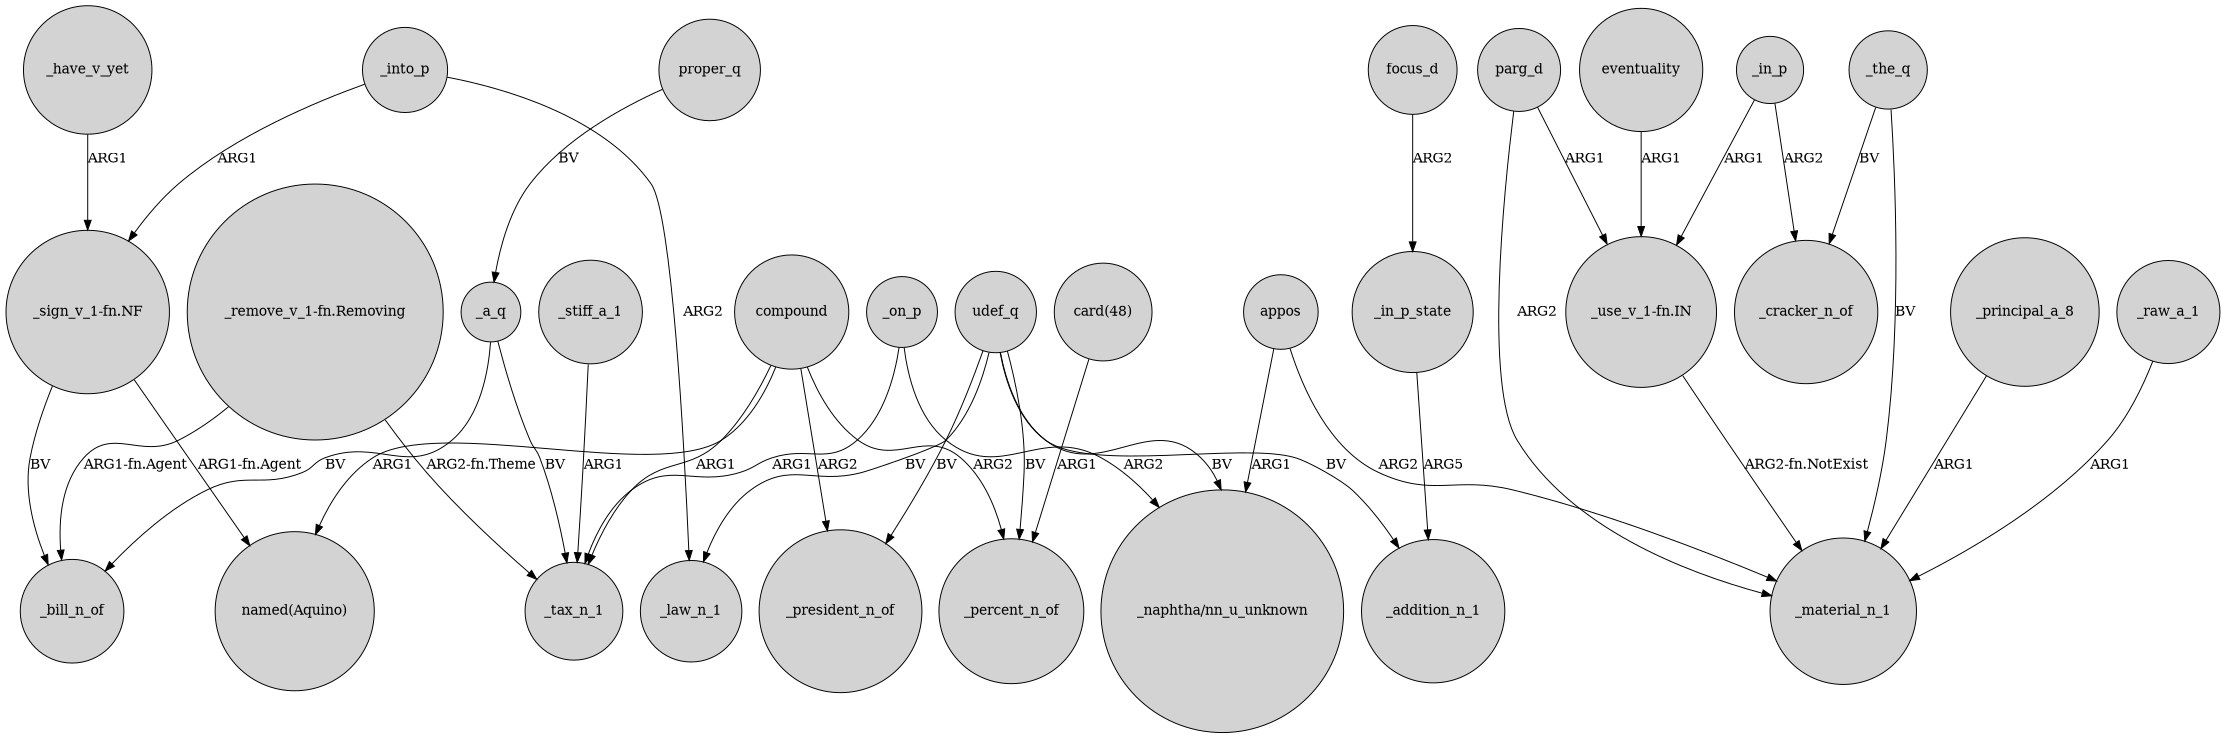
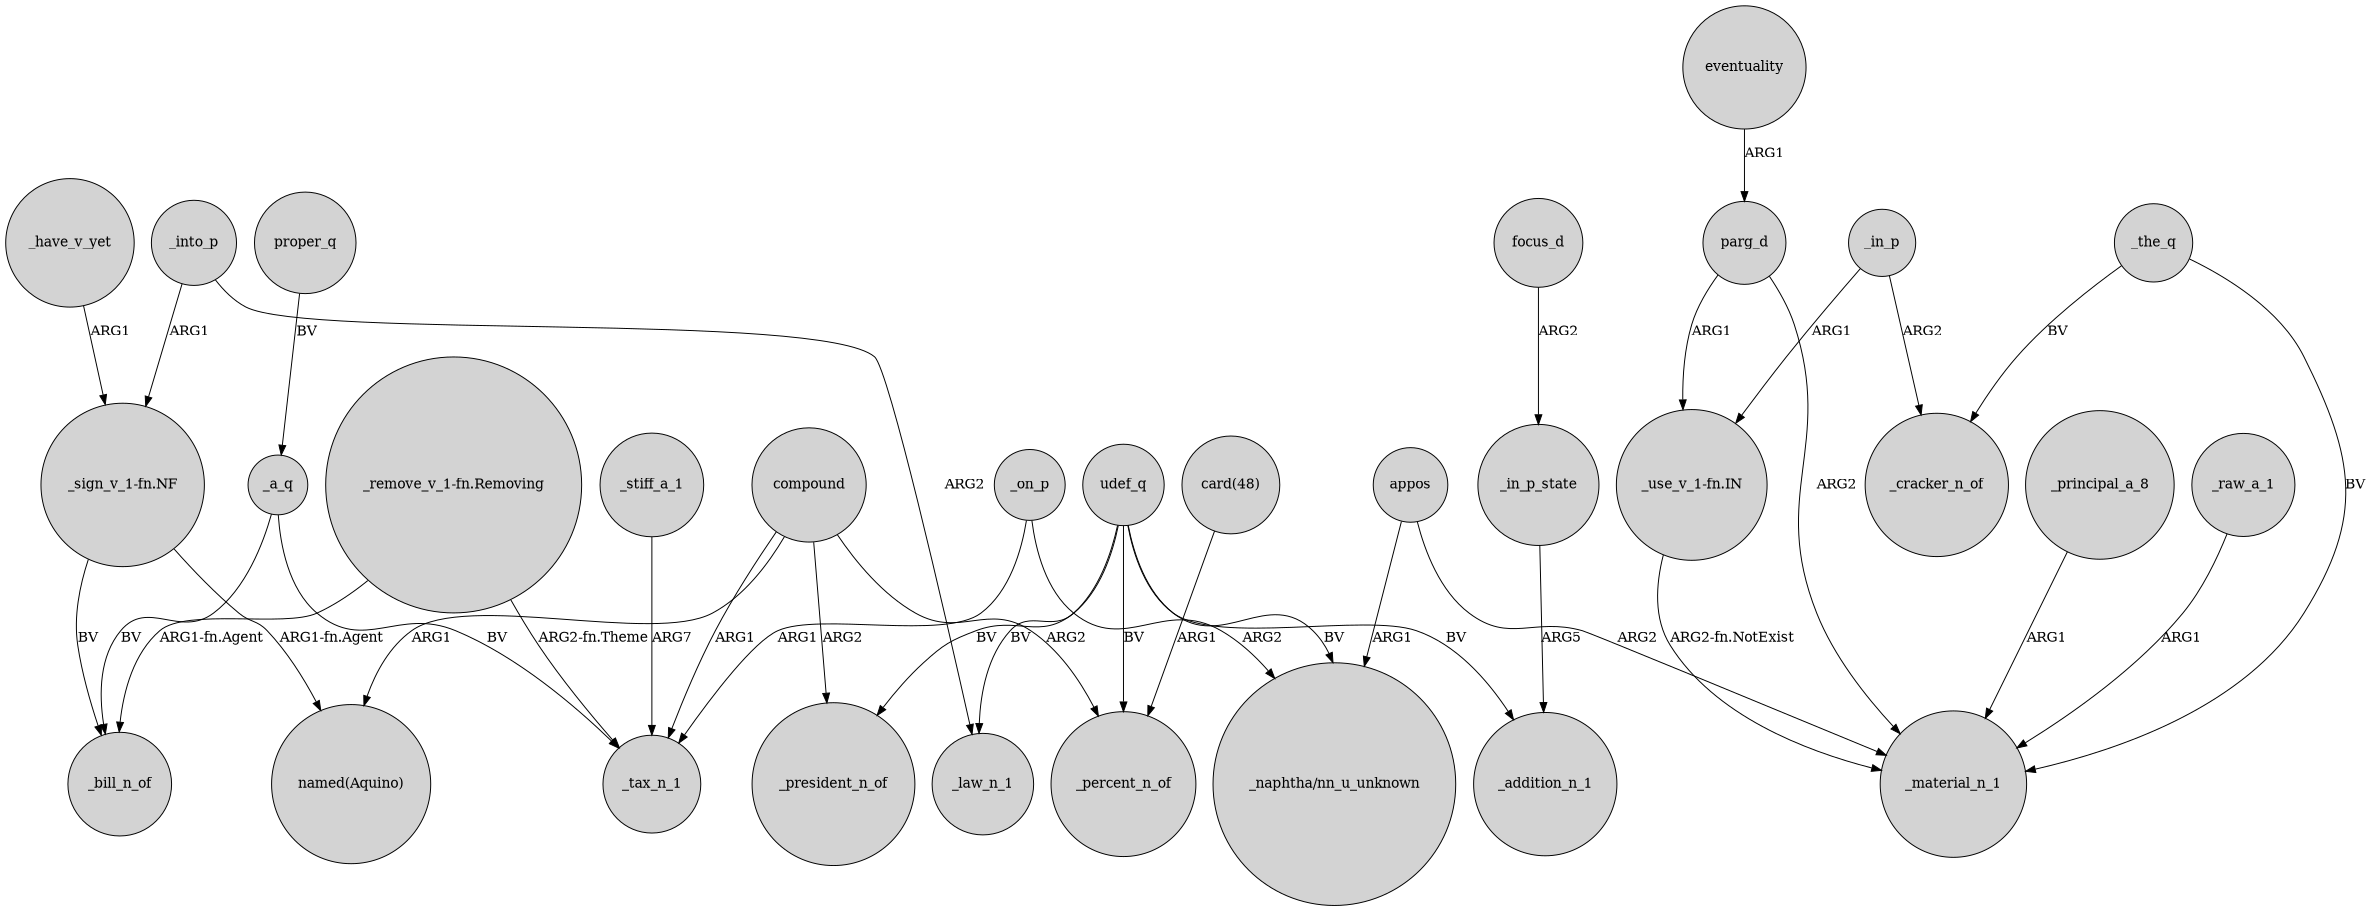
(1641, 179) -> (1744, 160)
(604, 465) -> (672, 638)
